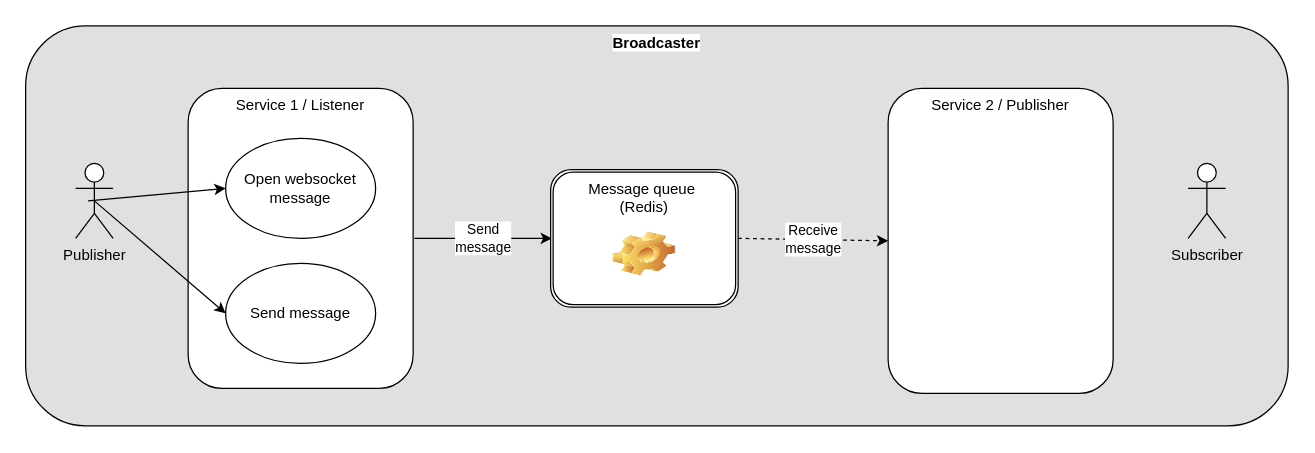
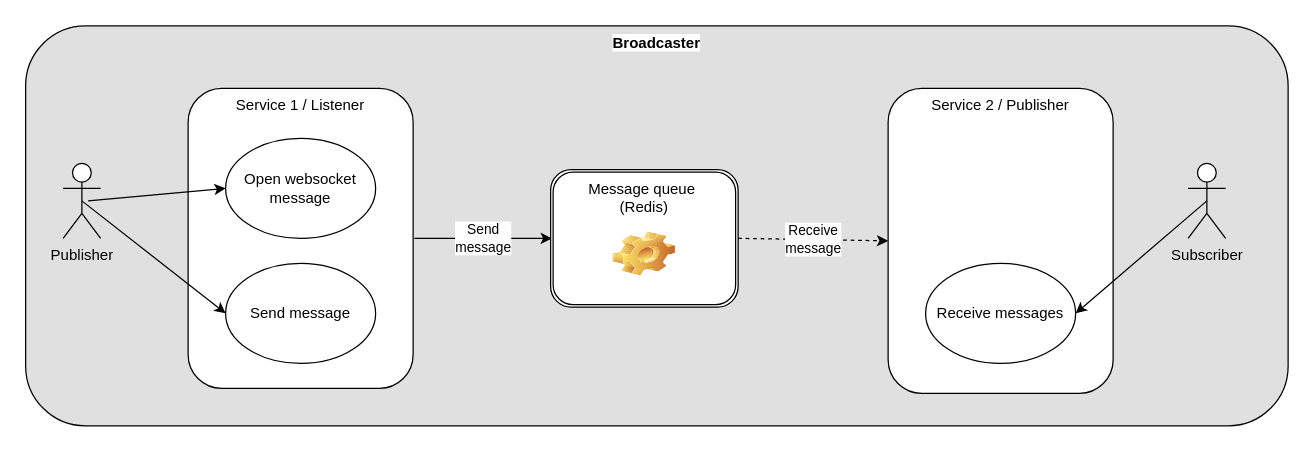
(94, 201) -> (82, 201)
none -> (1143, 256)
none -> (1001, 313)
